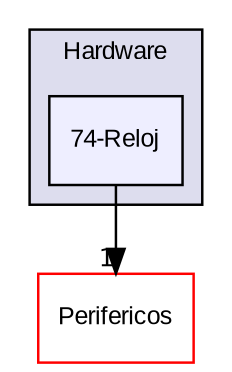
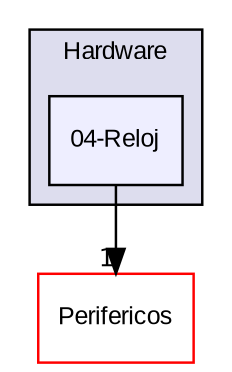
(116, 141) -> (116, 141)
